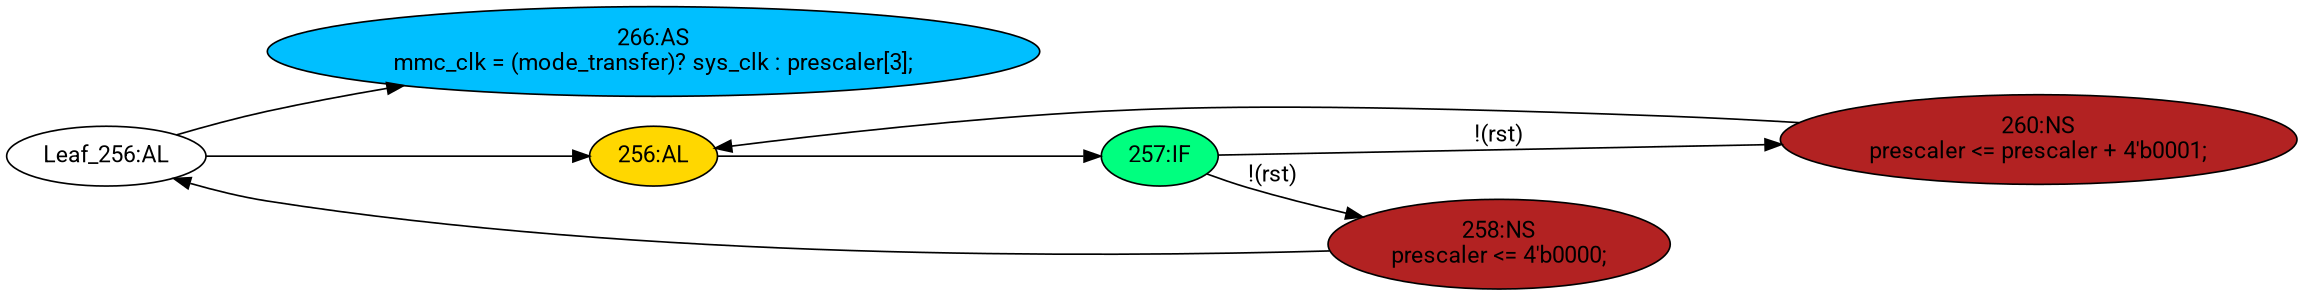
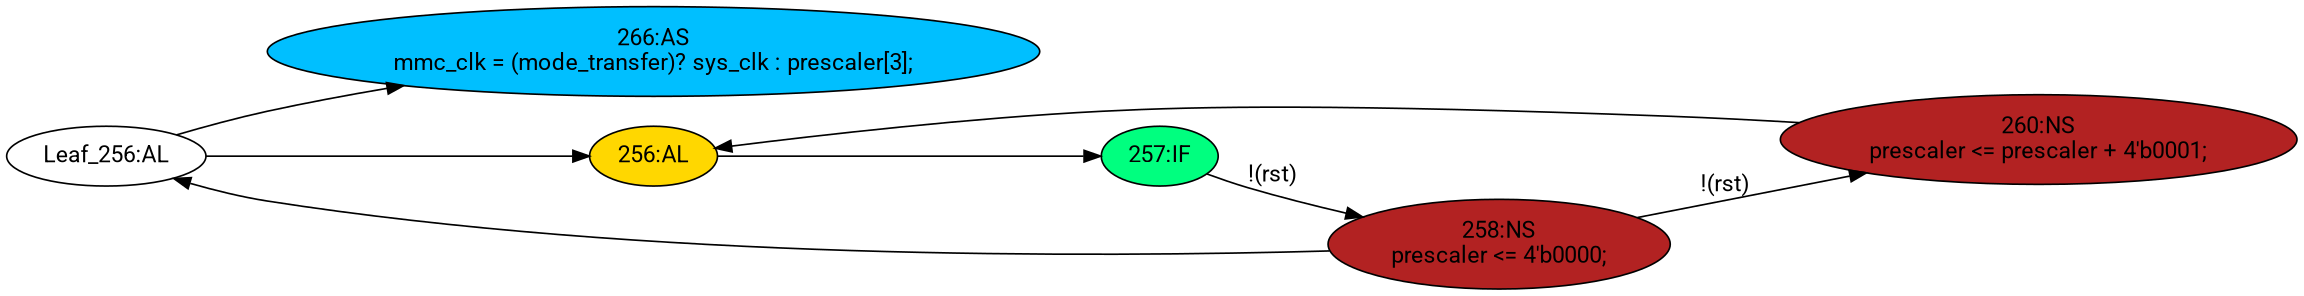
(1492, 150) -> (1744, 197)
